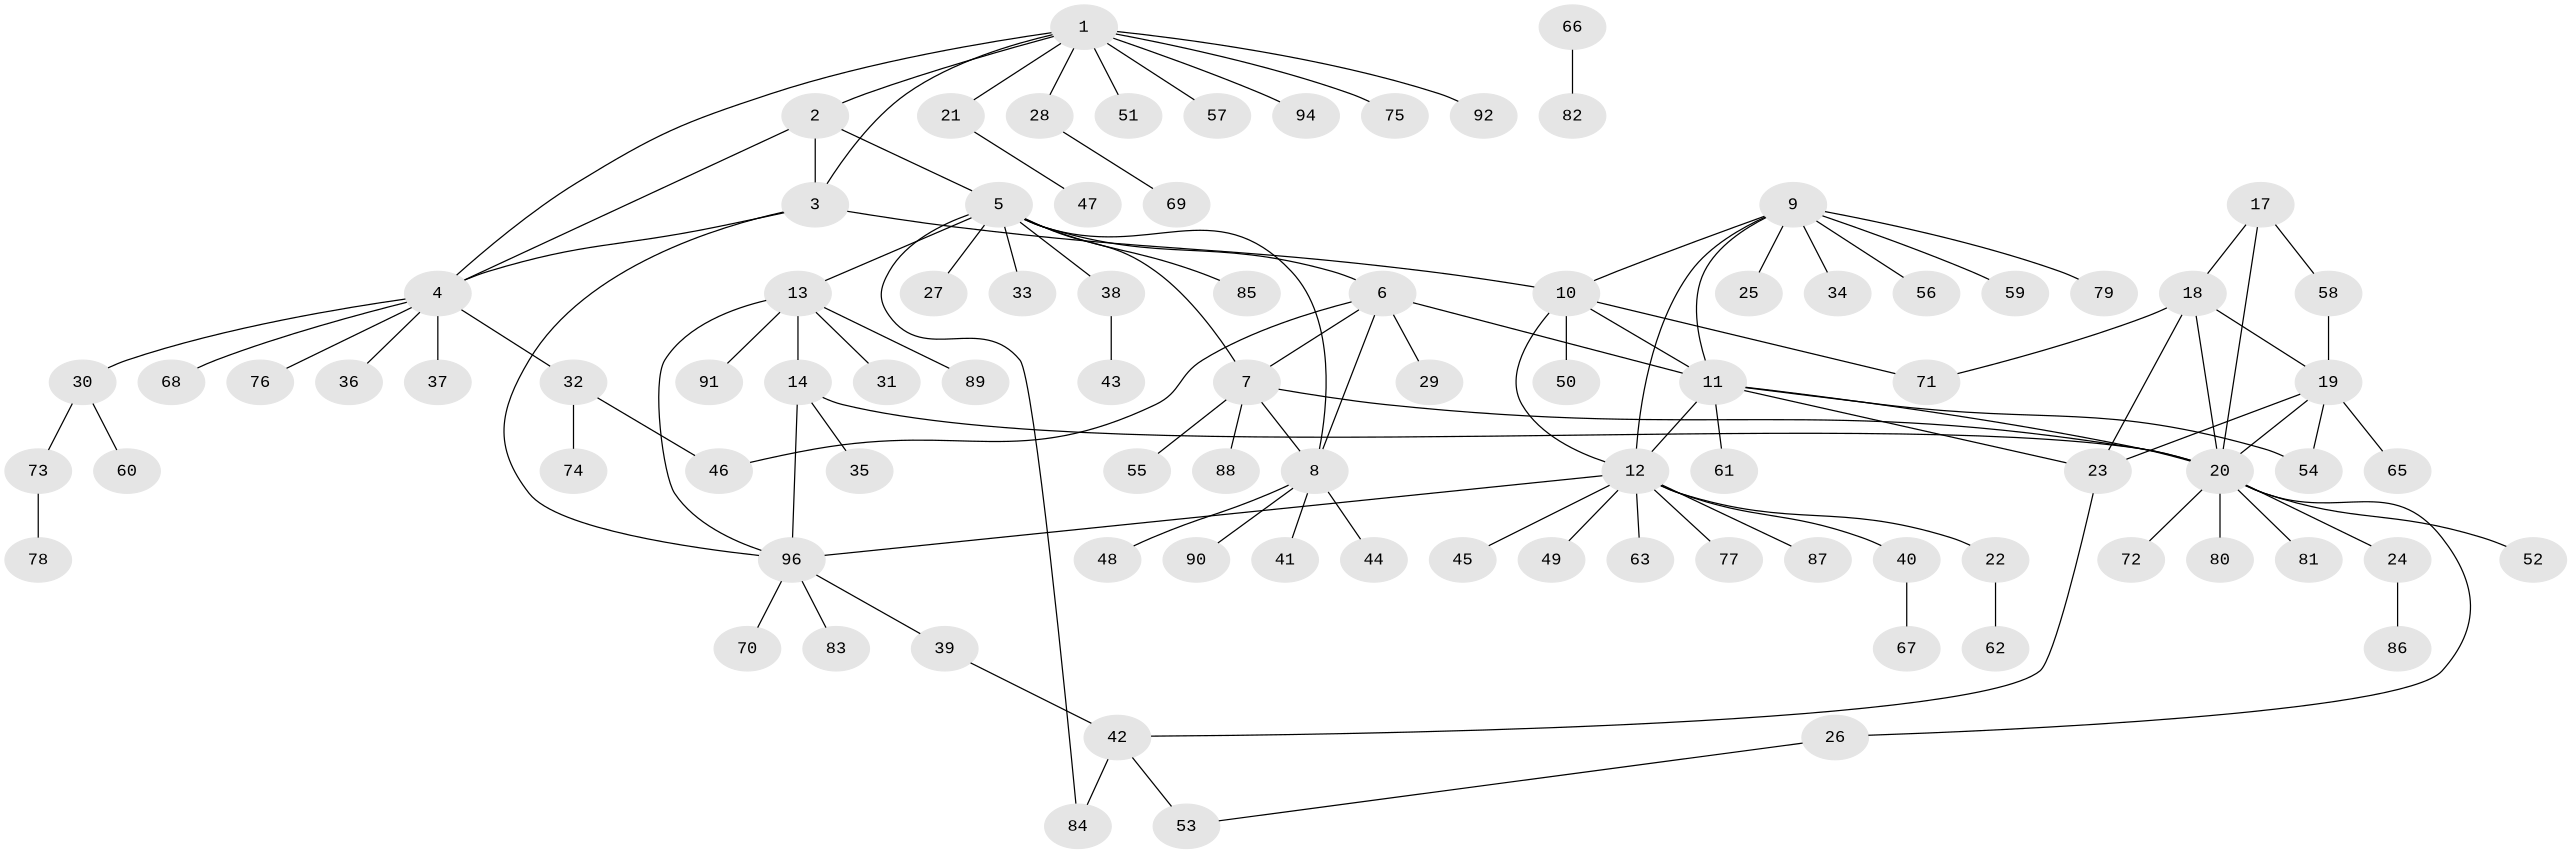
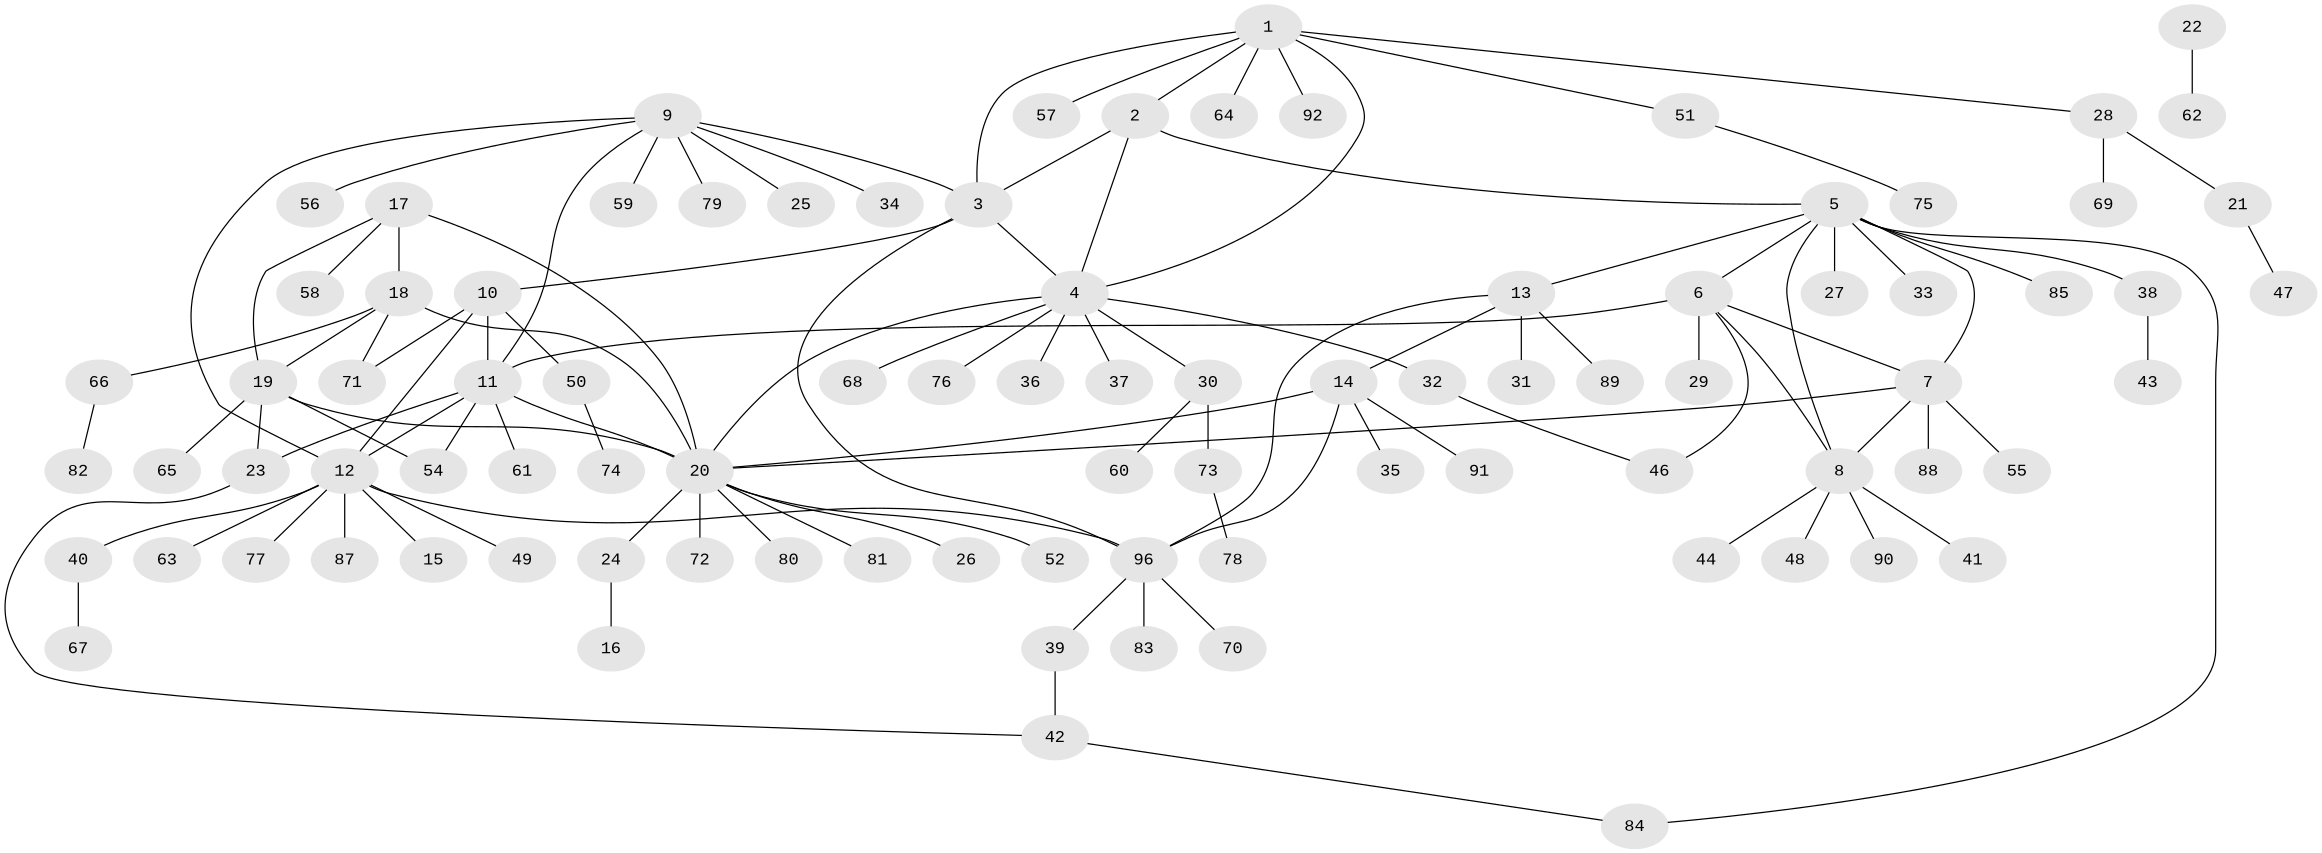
(1244, 62) -> (1807, 156)
(1017, 72) -> (2171, 160)
(1306, 116) -> (1224, 116)
(1679, 248) -> (828, 151)
none -> (859, 337)
(754, 338) -> (1401, 420)
(2329, 338) -> (278, 264)
(2145, 382) -> (247, 348)
(574, 427) -> (590, 418)
(1815, 516) -> none
(1463, 560) -> (434, 560)
(2398, 649) -> (611, 649)
(1186, 826) -> none
